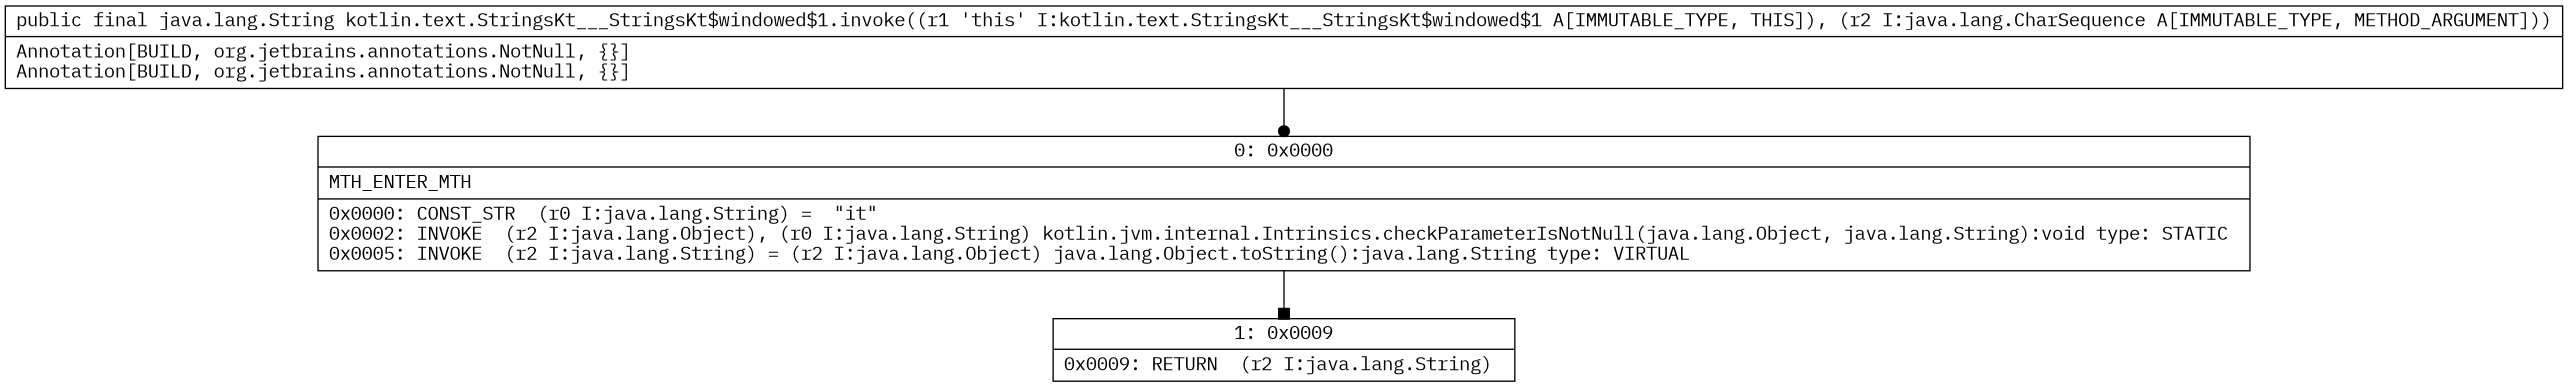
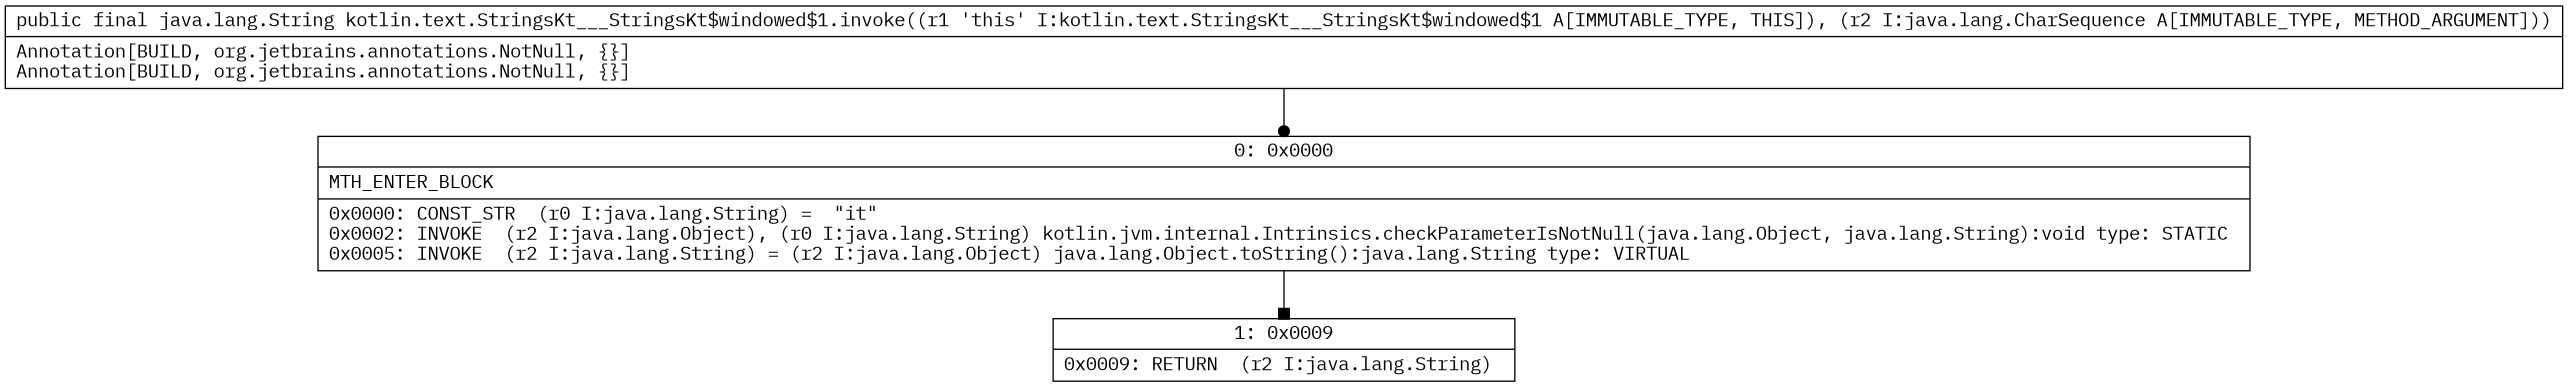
(400, 182) -> (411, 182)
